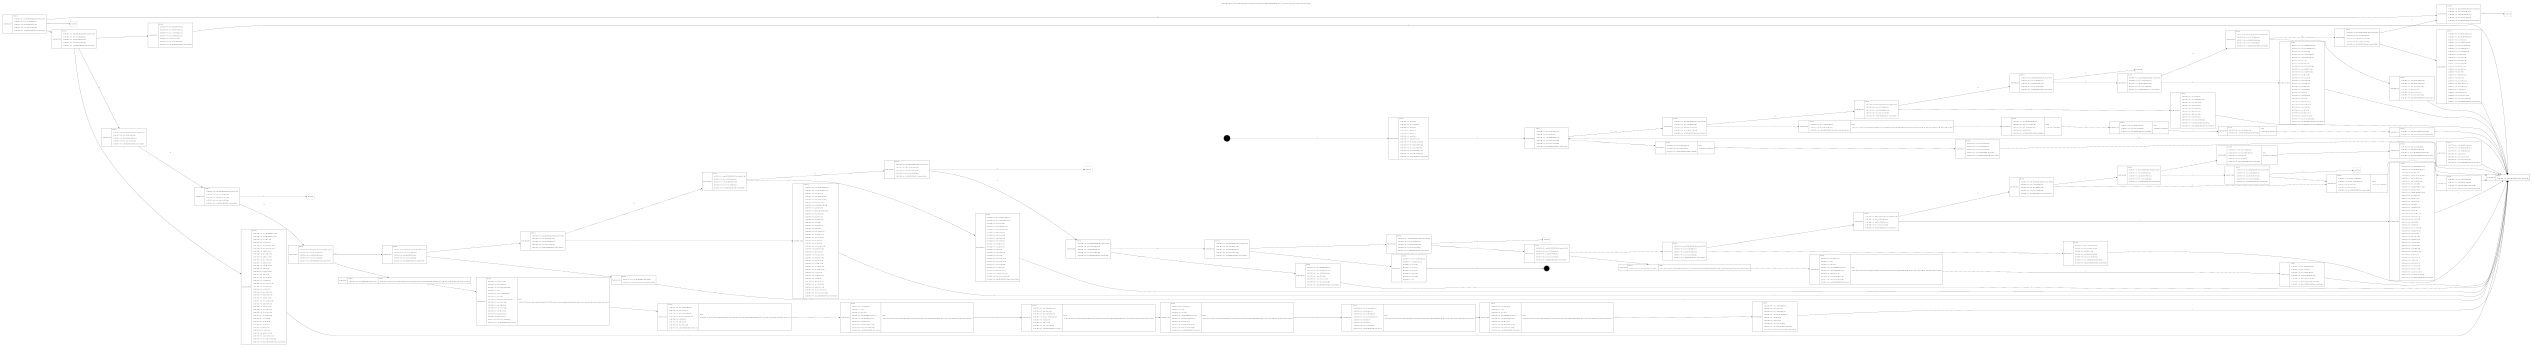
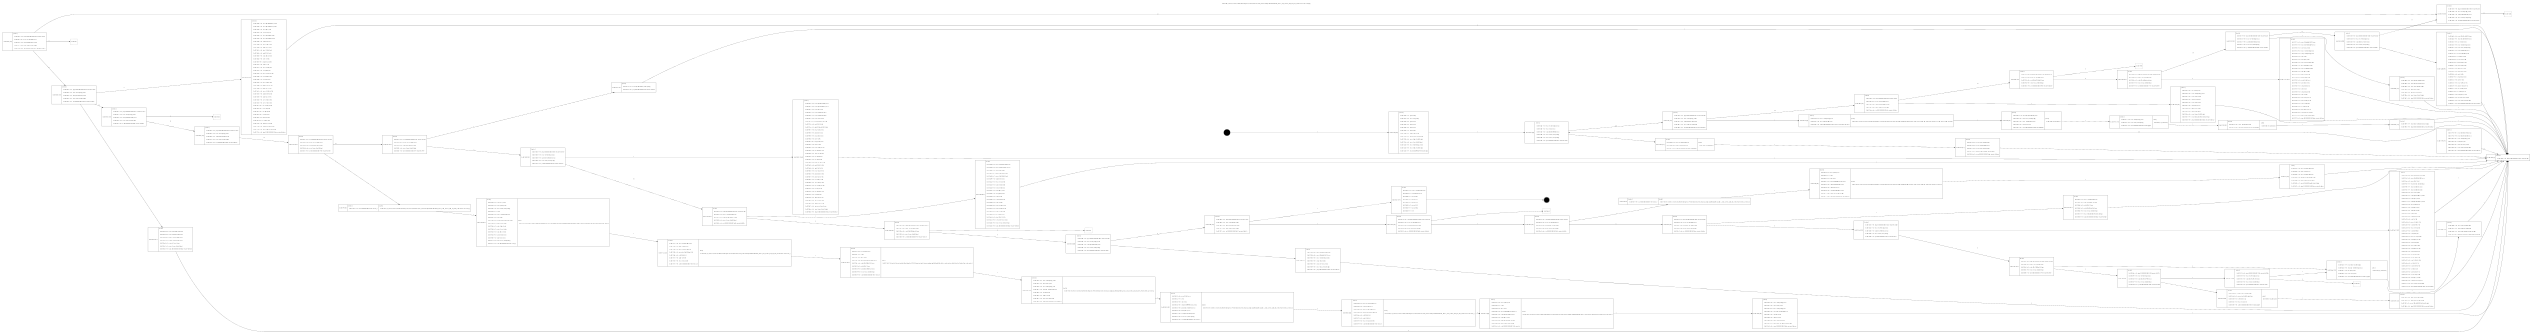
(273, 196) -> (179, 117)
